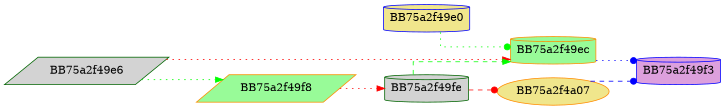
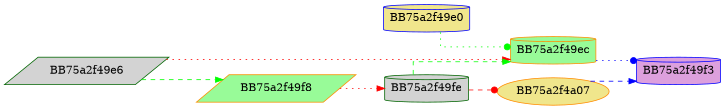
(178, 80) -> (178, 80)
(610, 81) -> (610, 81)
